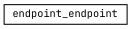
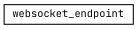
(66, 14) -> (69, 14)
